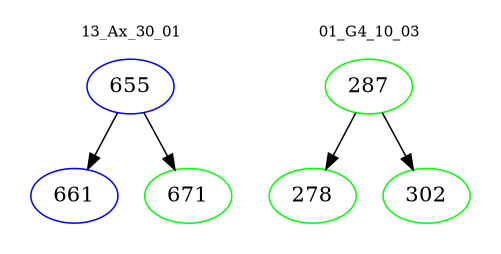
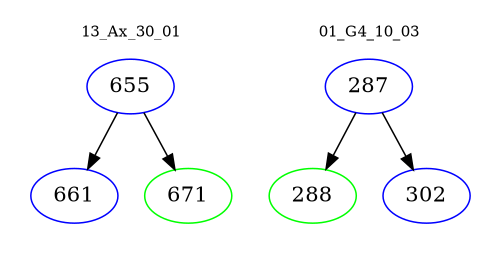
(369, 87) -> (369, 87)
(313, 196) -> (313, 196)
(427, 196) -> (427, 196)
